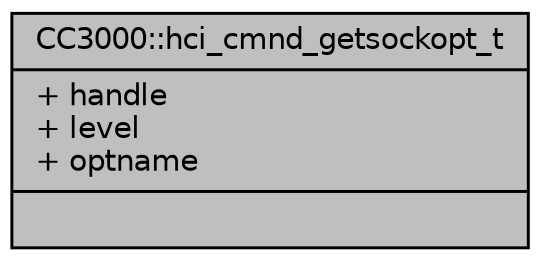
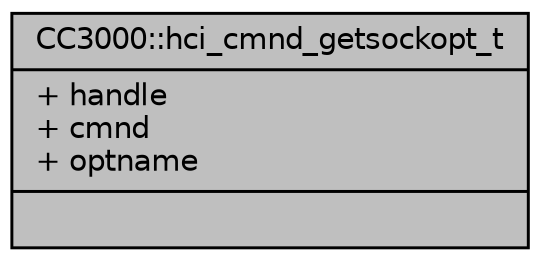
(89, 129) -> (93, 129)
